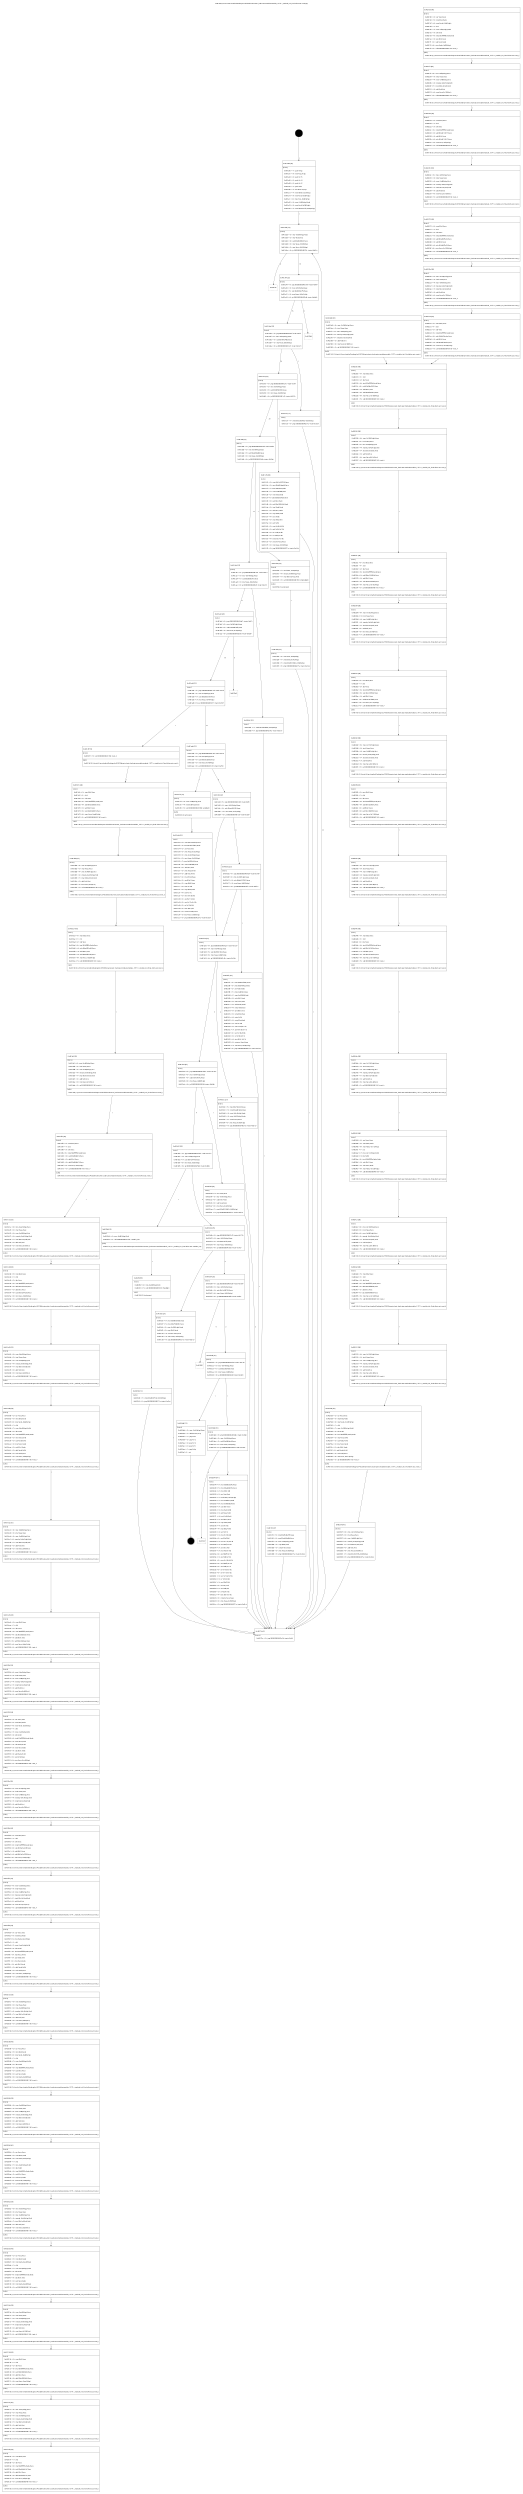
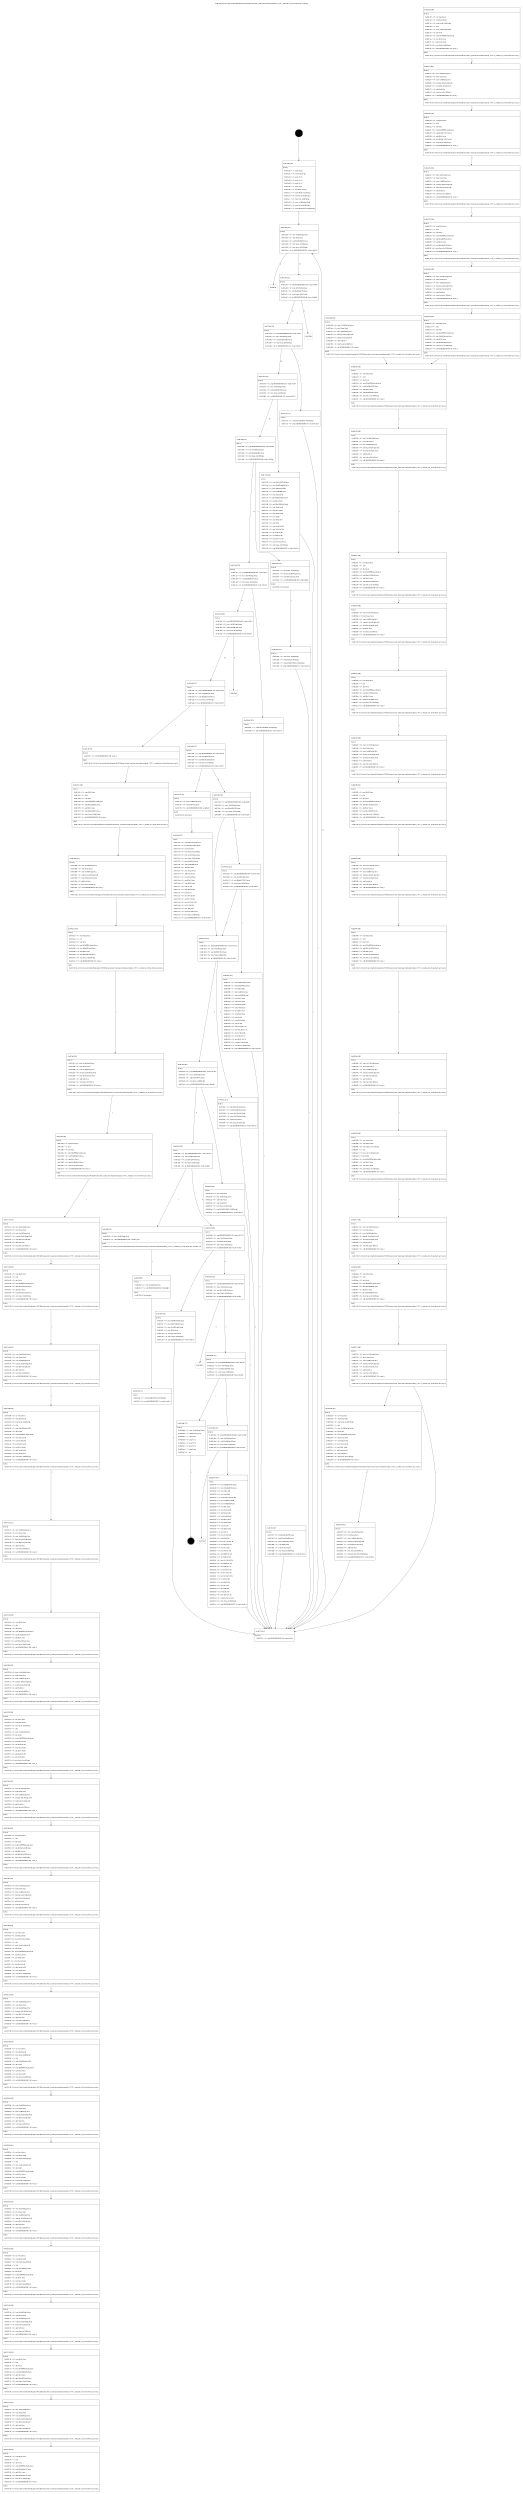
(144, 1553) -> (423, 1545)
